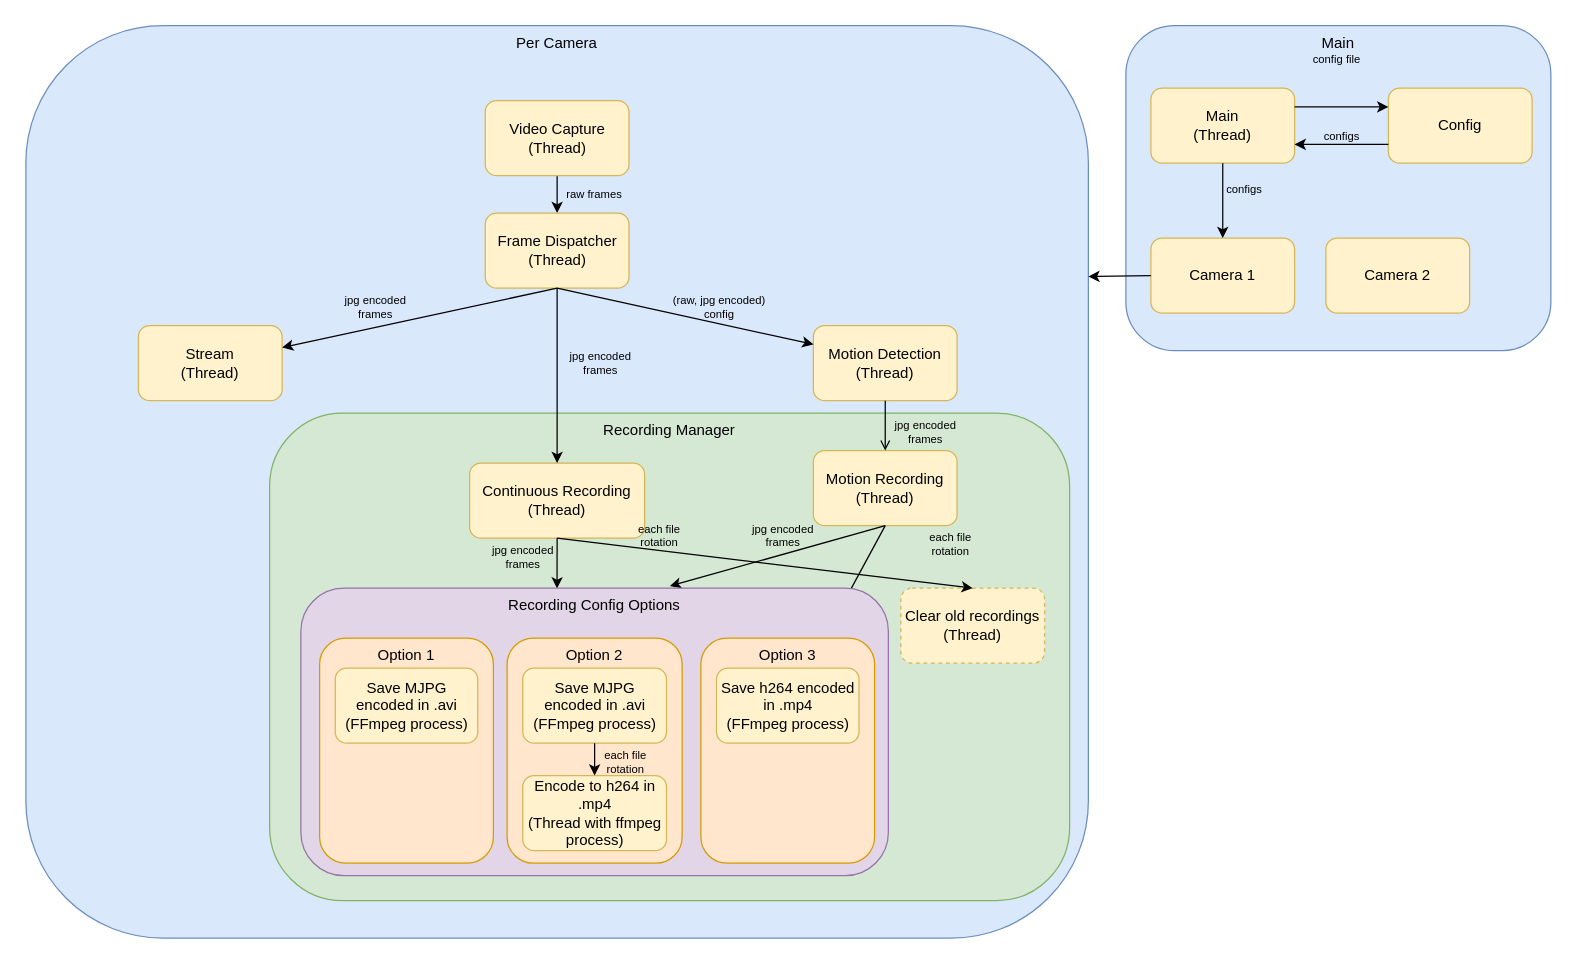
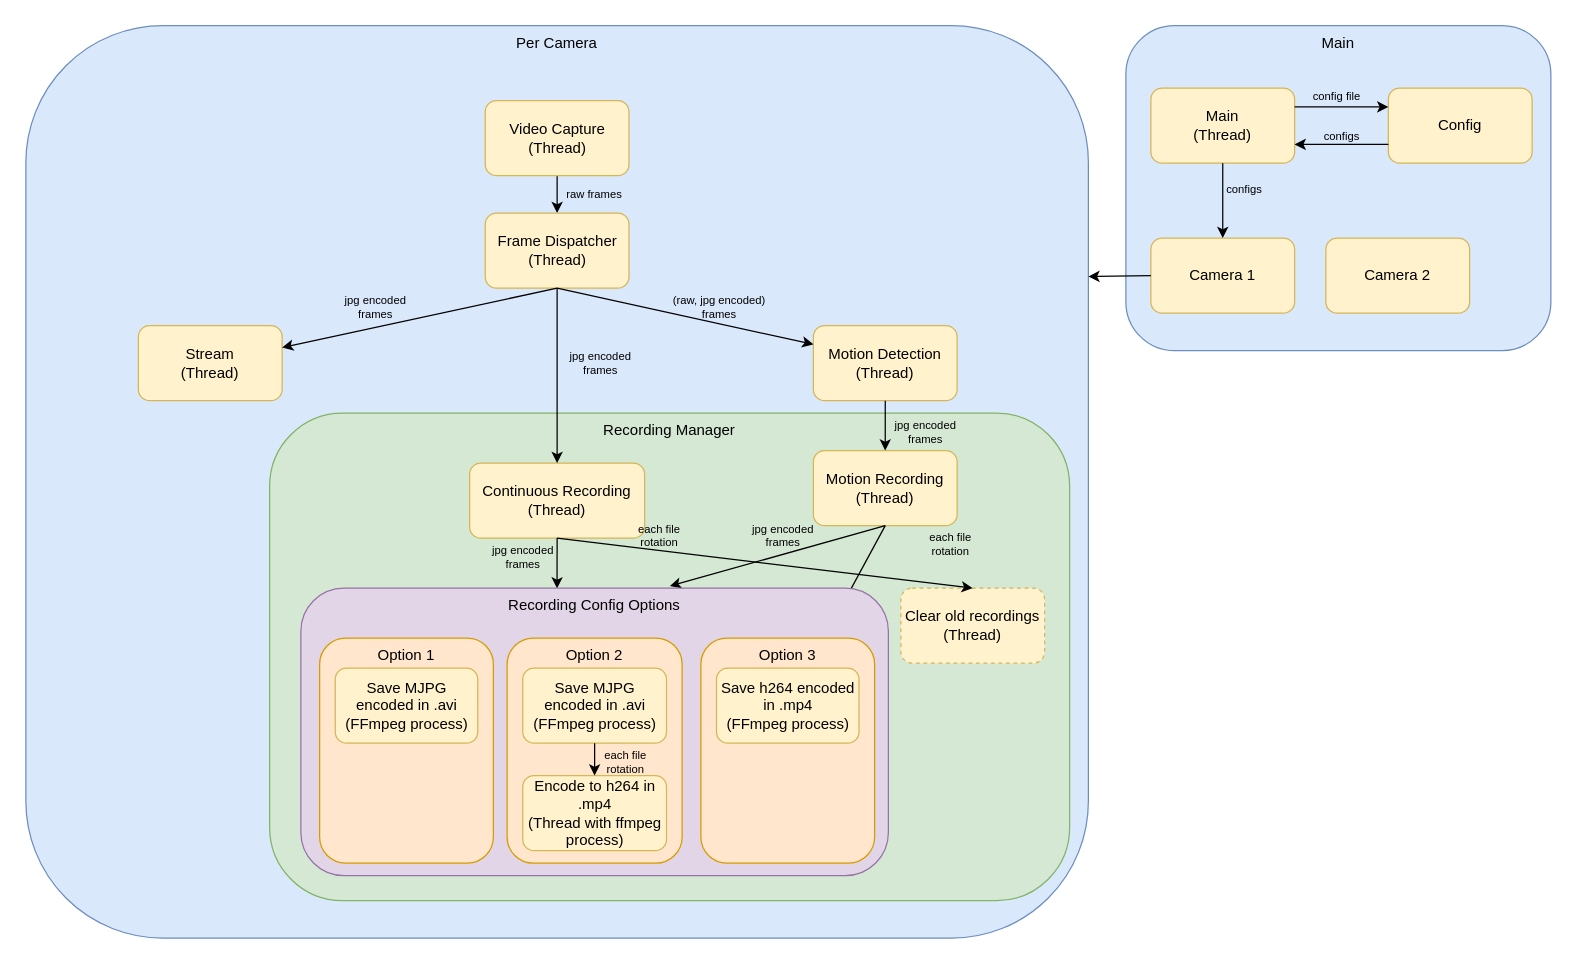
(1337, 59) -> (1337, 97)
(719, 307) -> (719, 307)
(885, 443) -> (885, 441)
